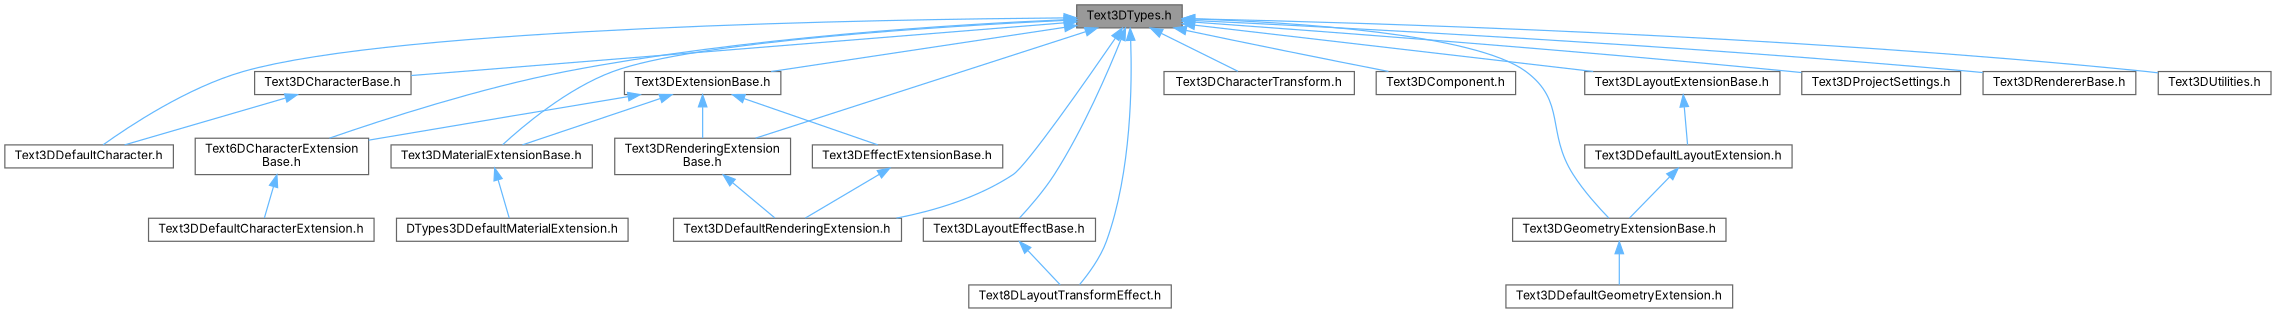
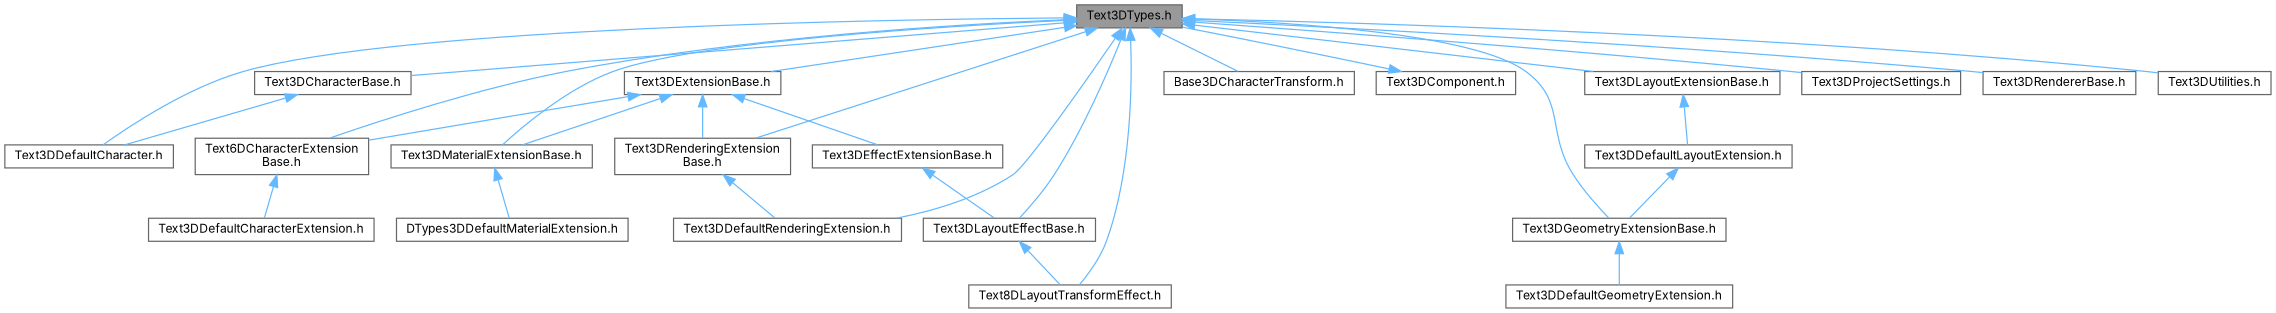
(1287, 51) -> (1286, 48)
(1259, 83) -> (1259, 83)
(842, 196) -> (958, 192)
